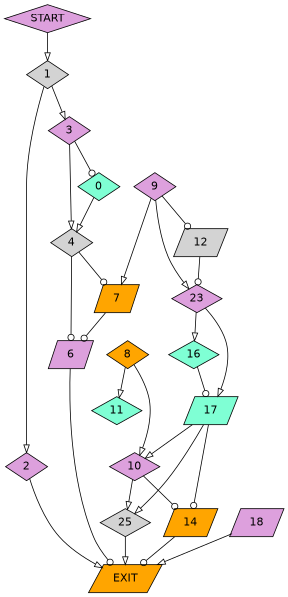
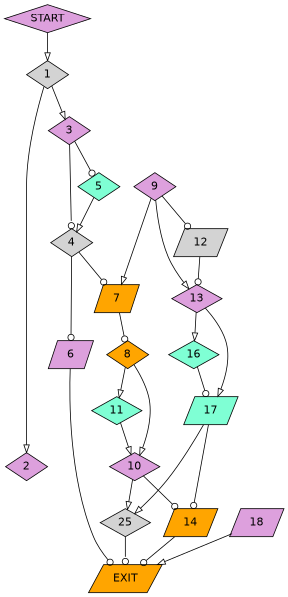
(70, 183) -> (70, 183)
(99, 187) -> (99, 187)
(197, 299) -> (197, 299)
(96, 324) -> (122, 324)
(172, 439) -> (124, 435)
(53, 529) -> none
(125, 547) -> (125, 547)
